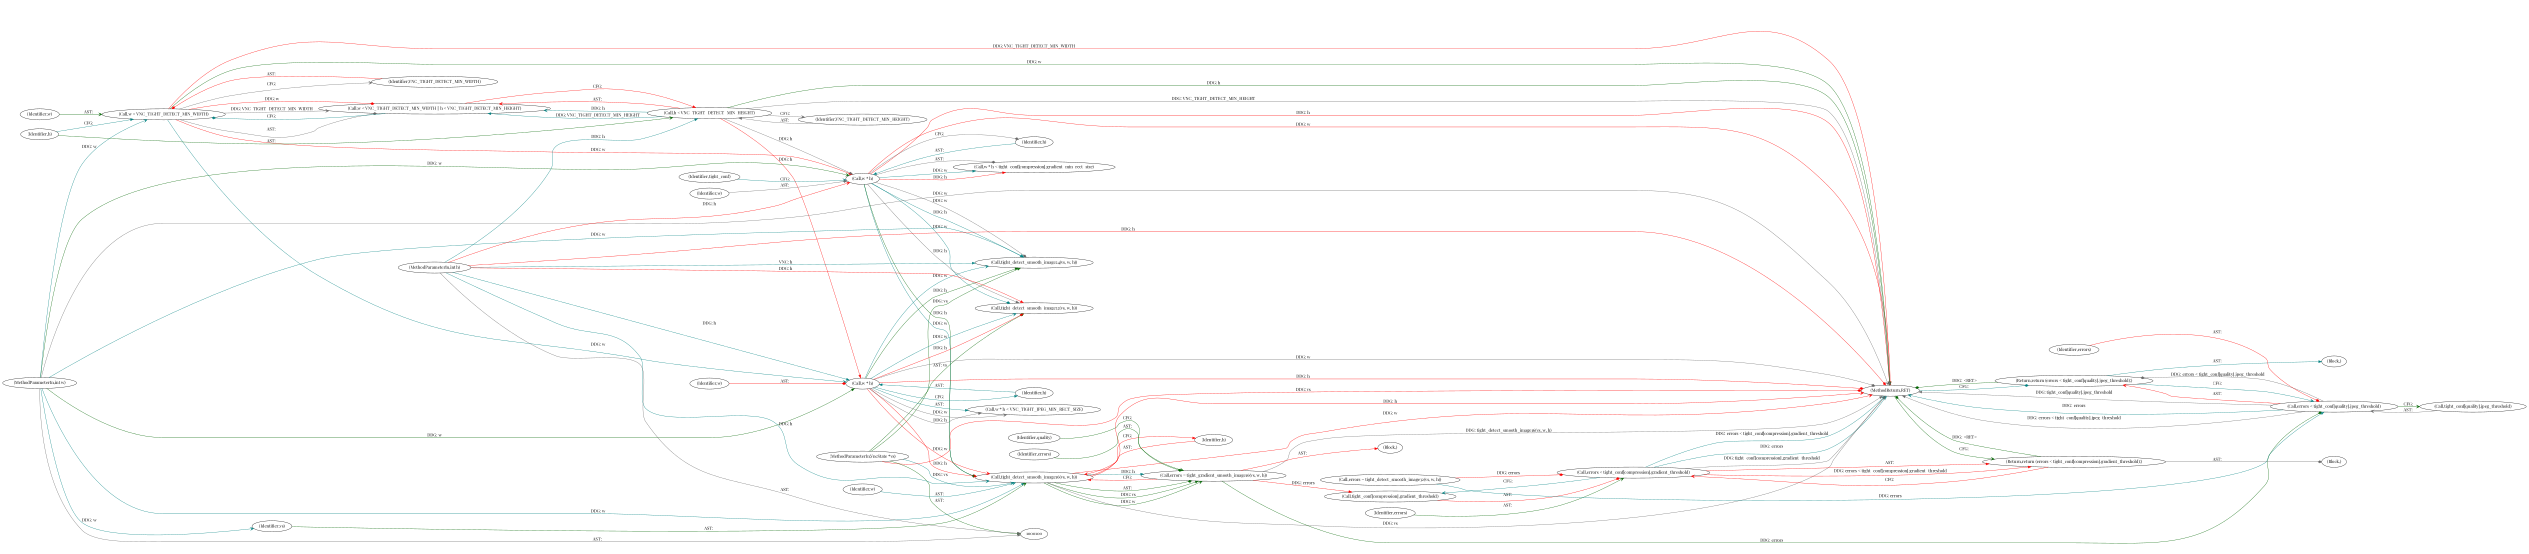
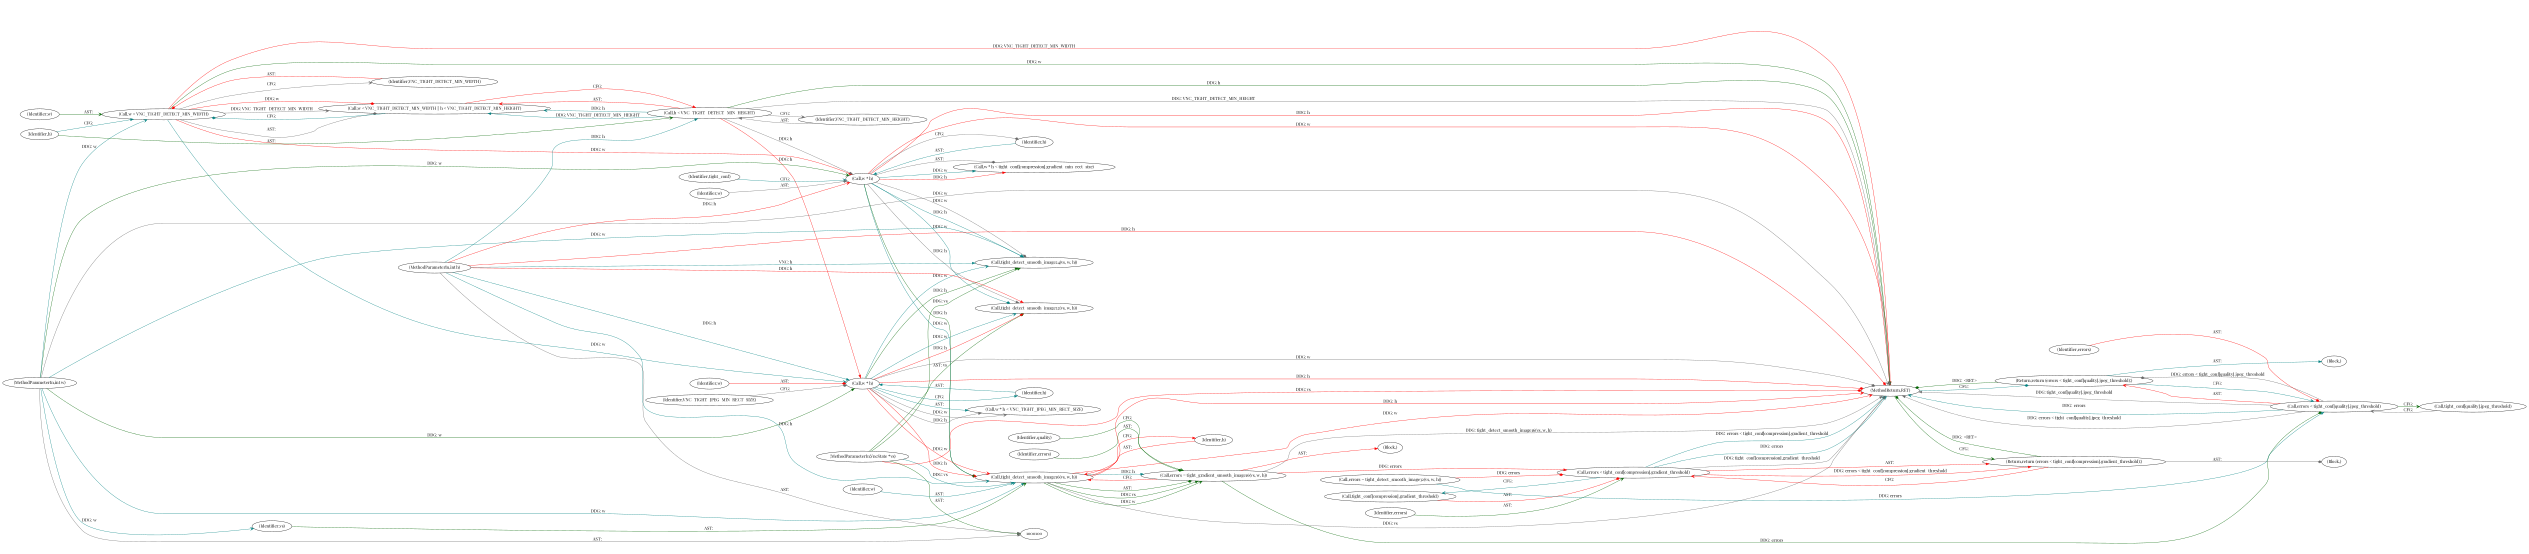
none -> (709, 400)
(2409, 410) -> (2409, 410)
(1301, 486) -> (1421, 469)
